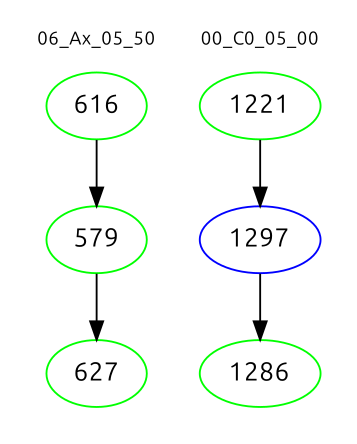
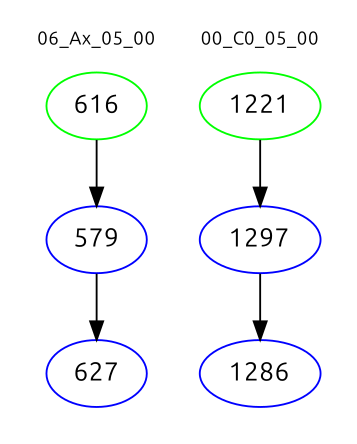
(97, 40) -> (97, 40)
(97, 240) -> (97, 240)
(97, 374) -> (97, 374)
(260, 374) -> (260, 374)
